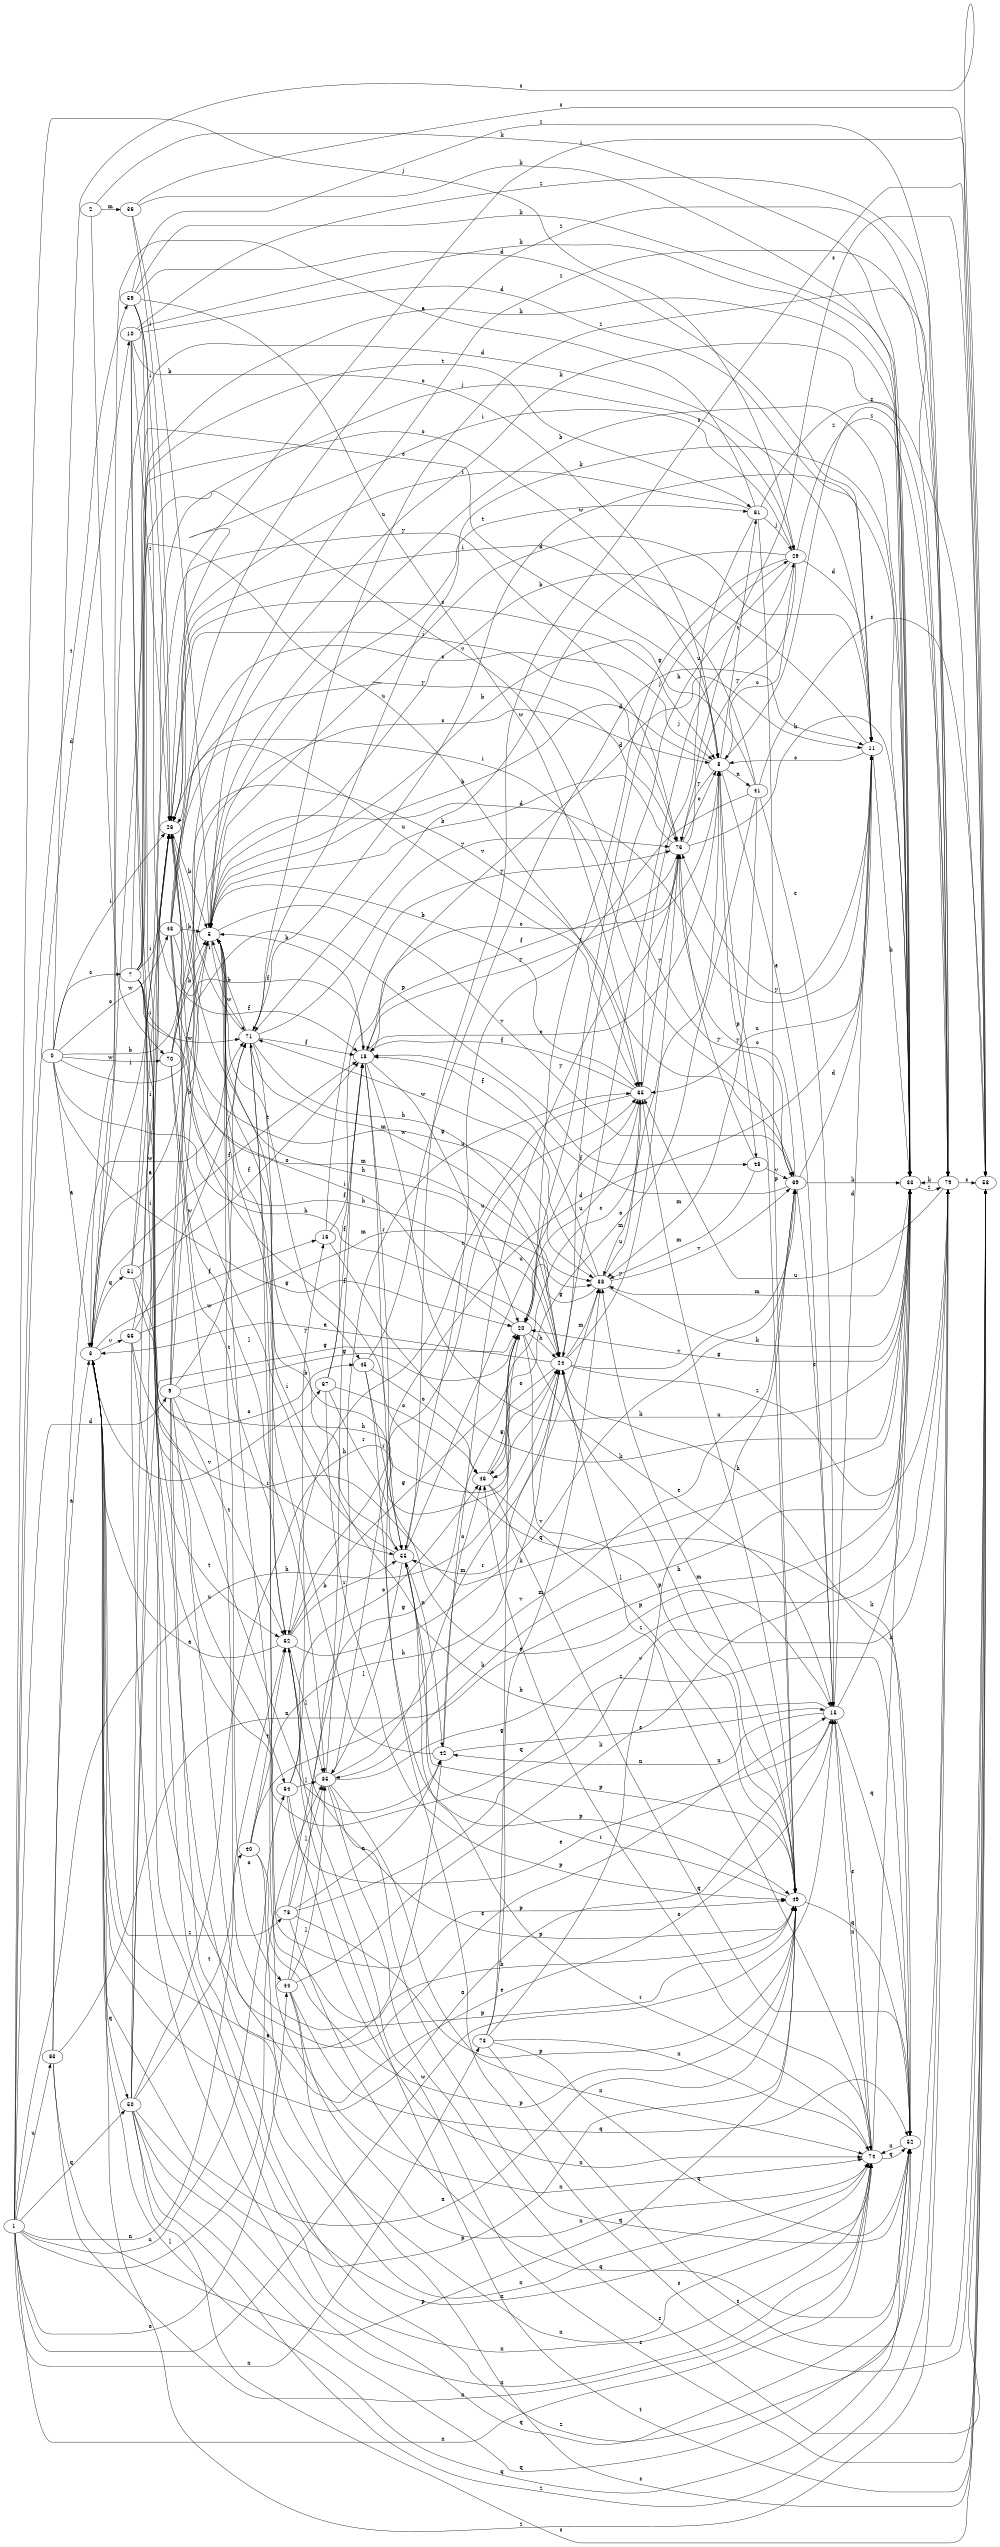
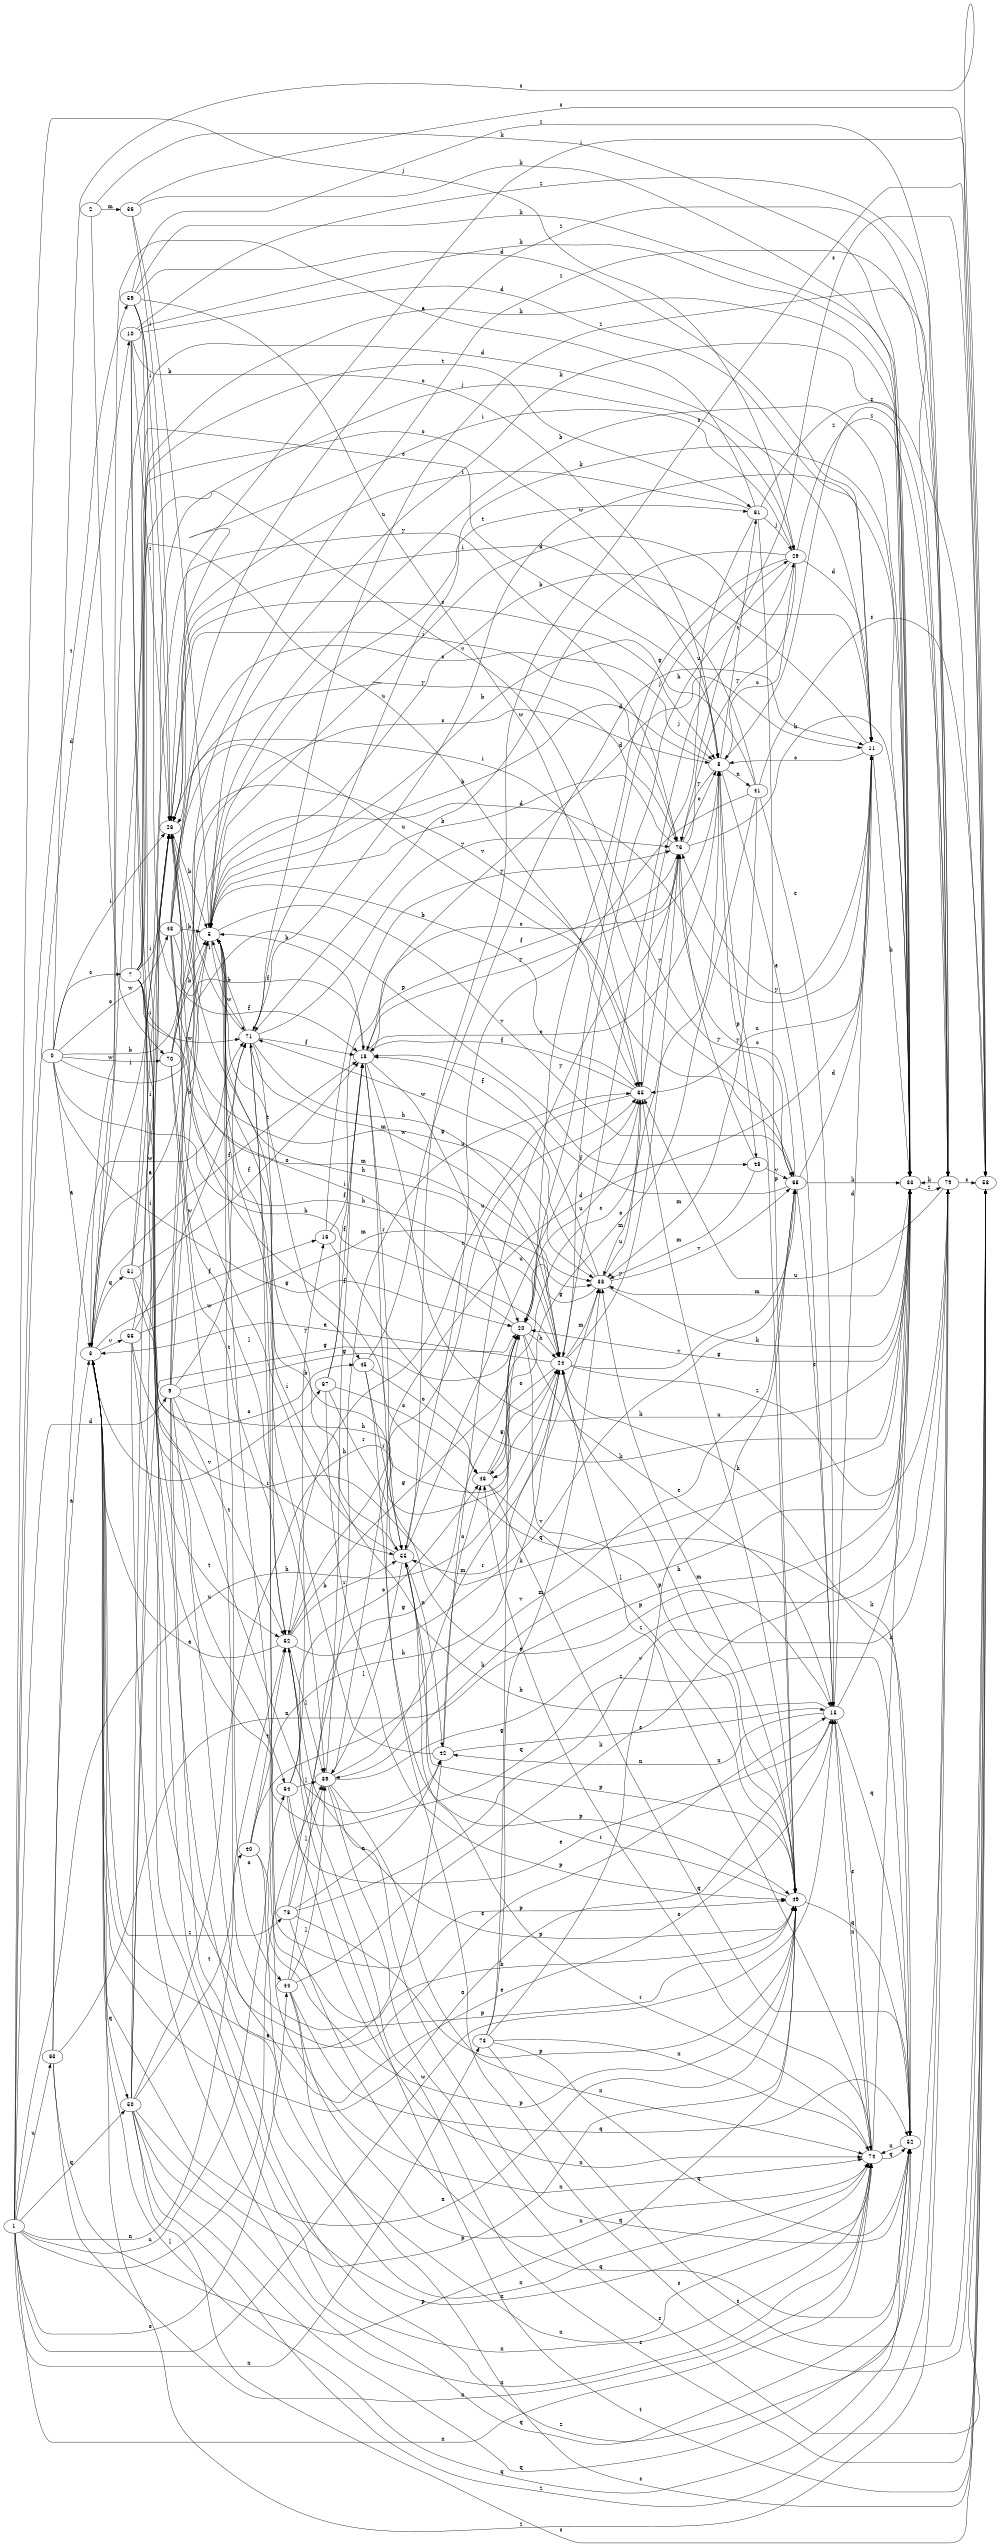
(796, 1183) -> (796, 1183)
(325, 1779) -> (325, 1779)
